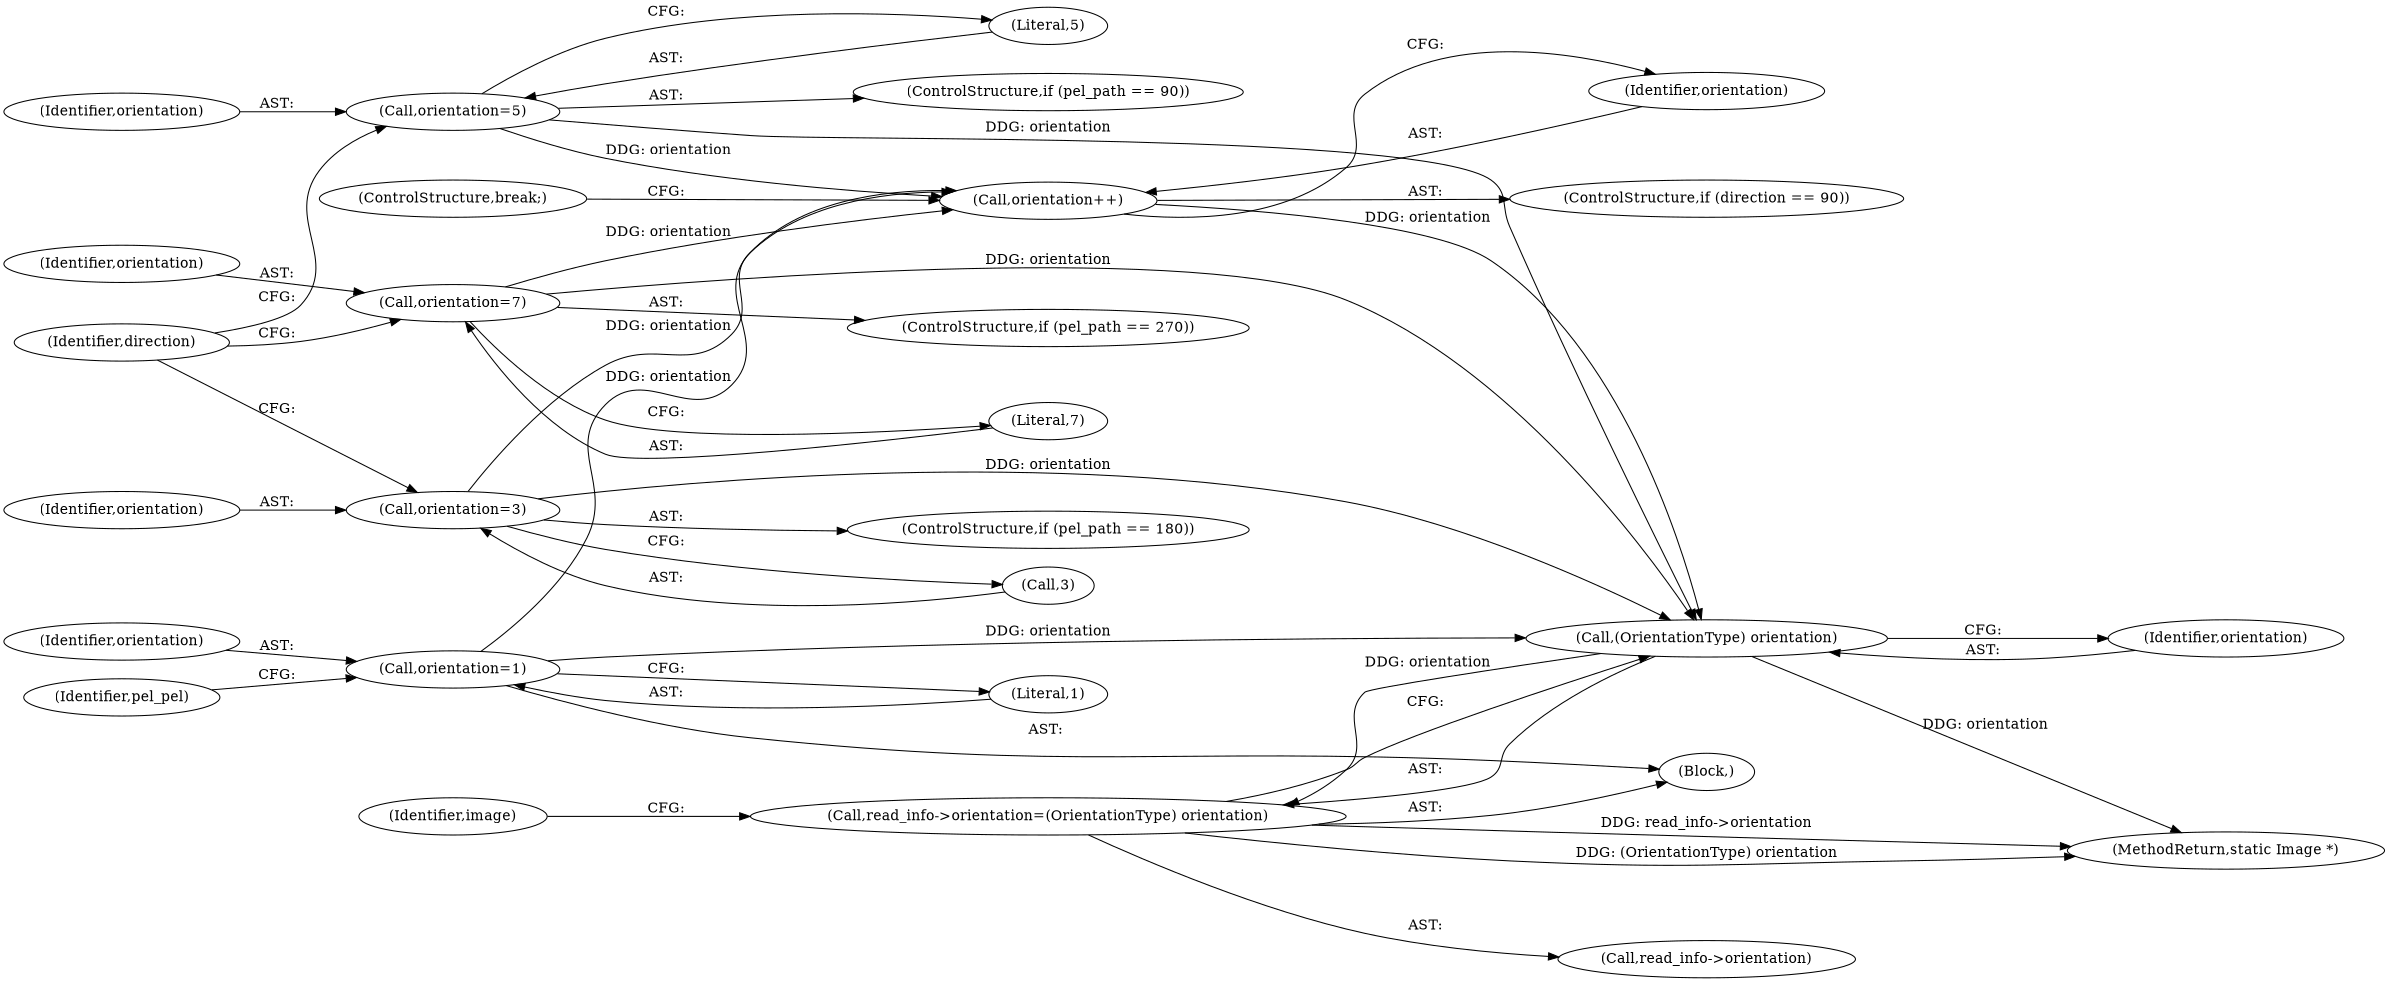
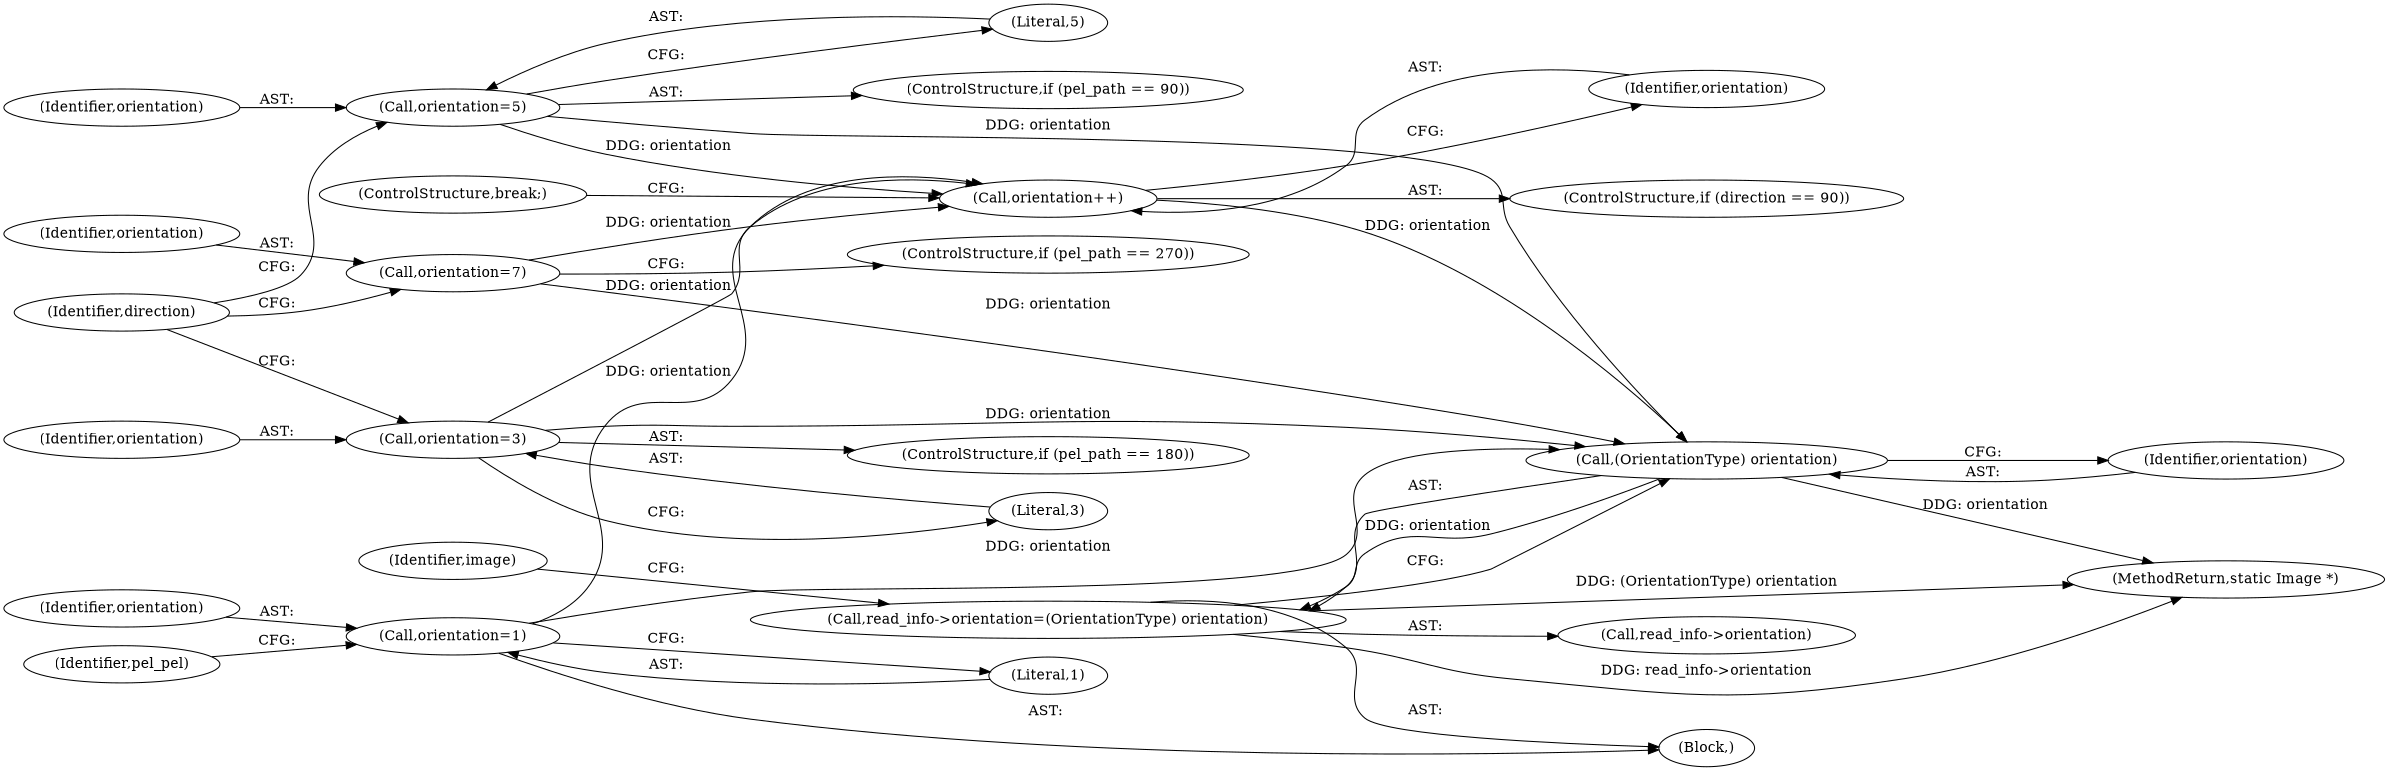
(669, 303) -> (669, 264)
(1048, 421) -> none
(1048, 586) -> (1048, 511)
